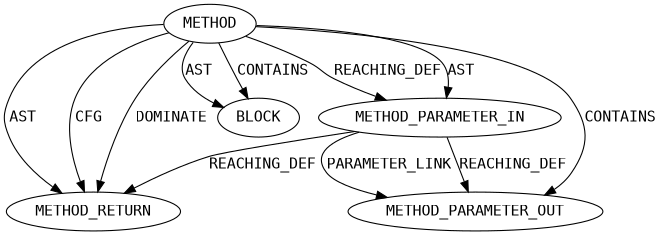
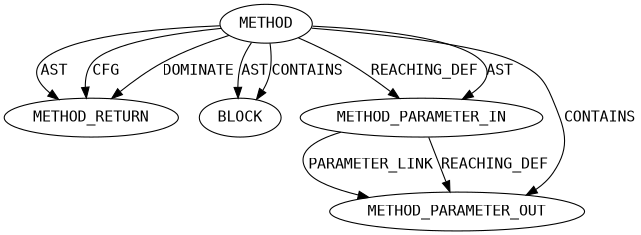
(242, 150) -> none
